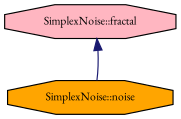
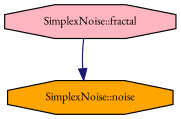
(98, 65) -> (83, 54)
